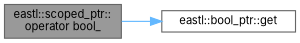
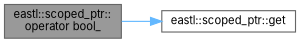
(229, 21) -> (229, 21)
